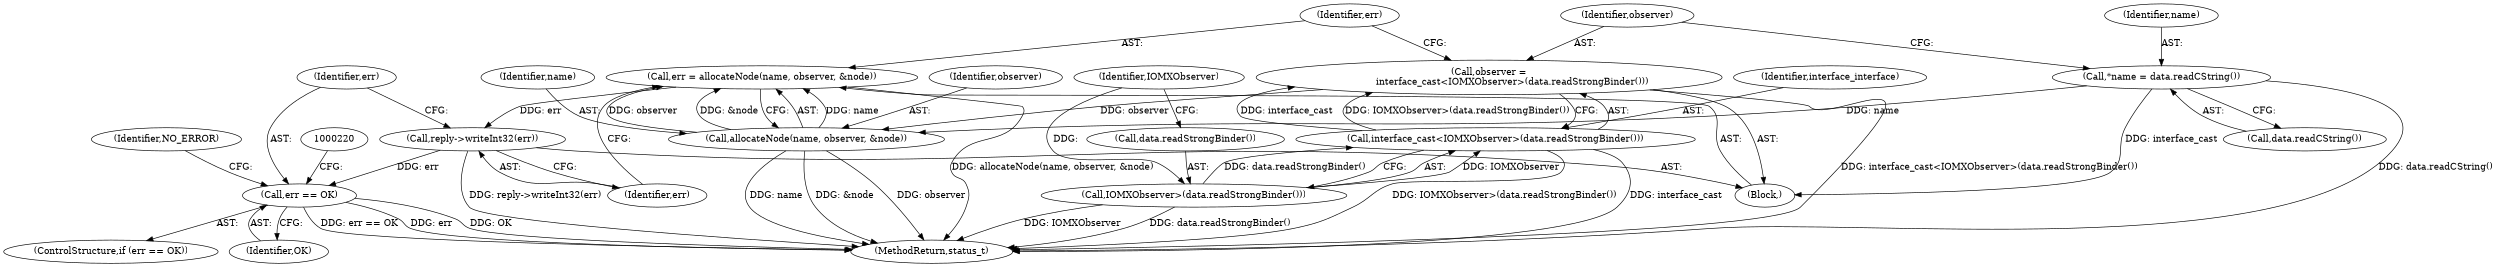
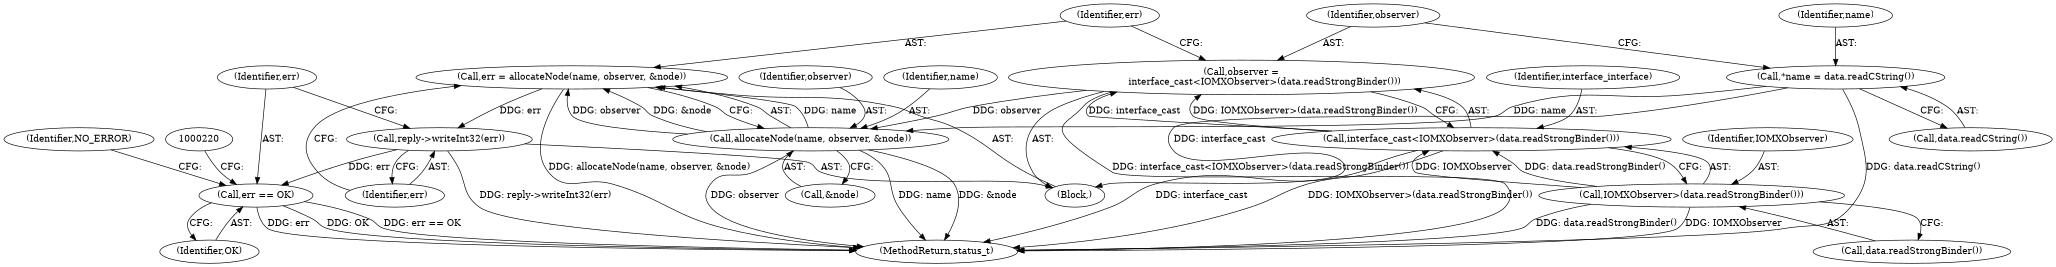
(1171, 105) -> (1877, 208)
(1067, 139) -> (1770, 167)
none -> (830, 196)
(111, 252) -> none
